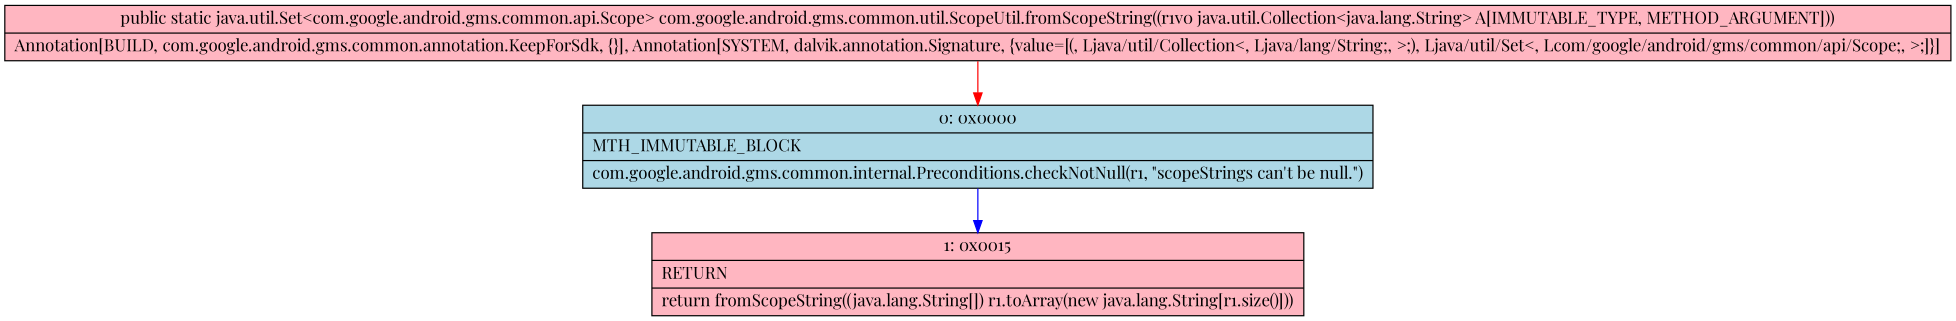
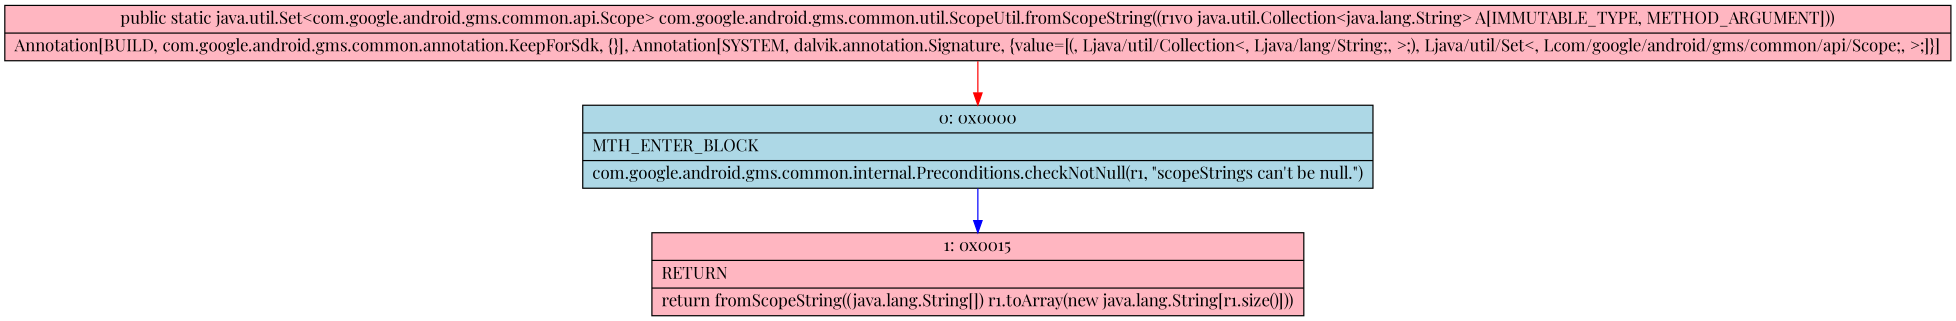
(697, 146) -> (676, 146)
